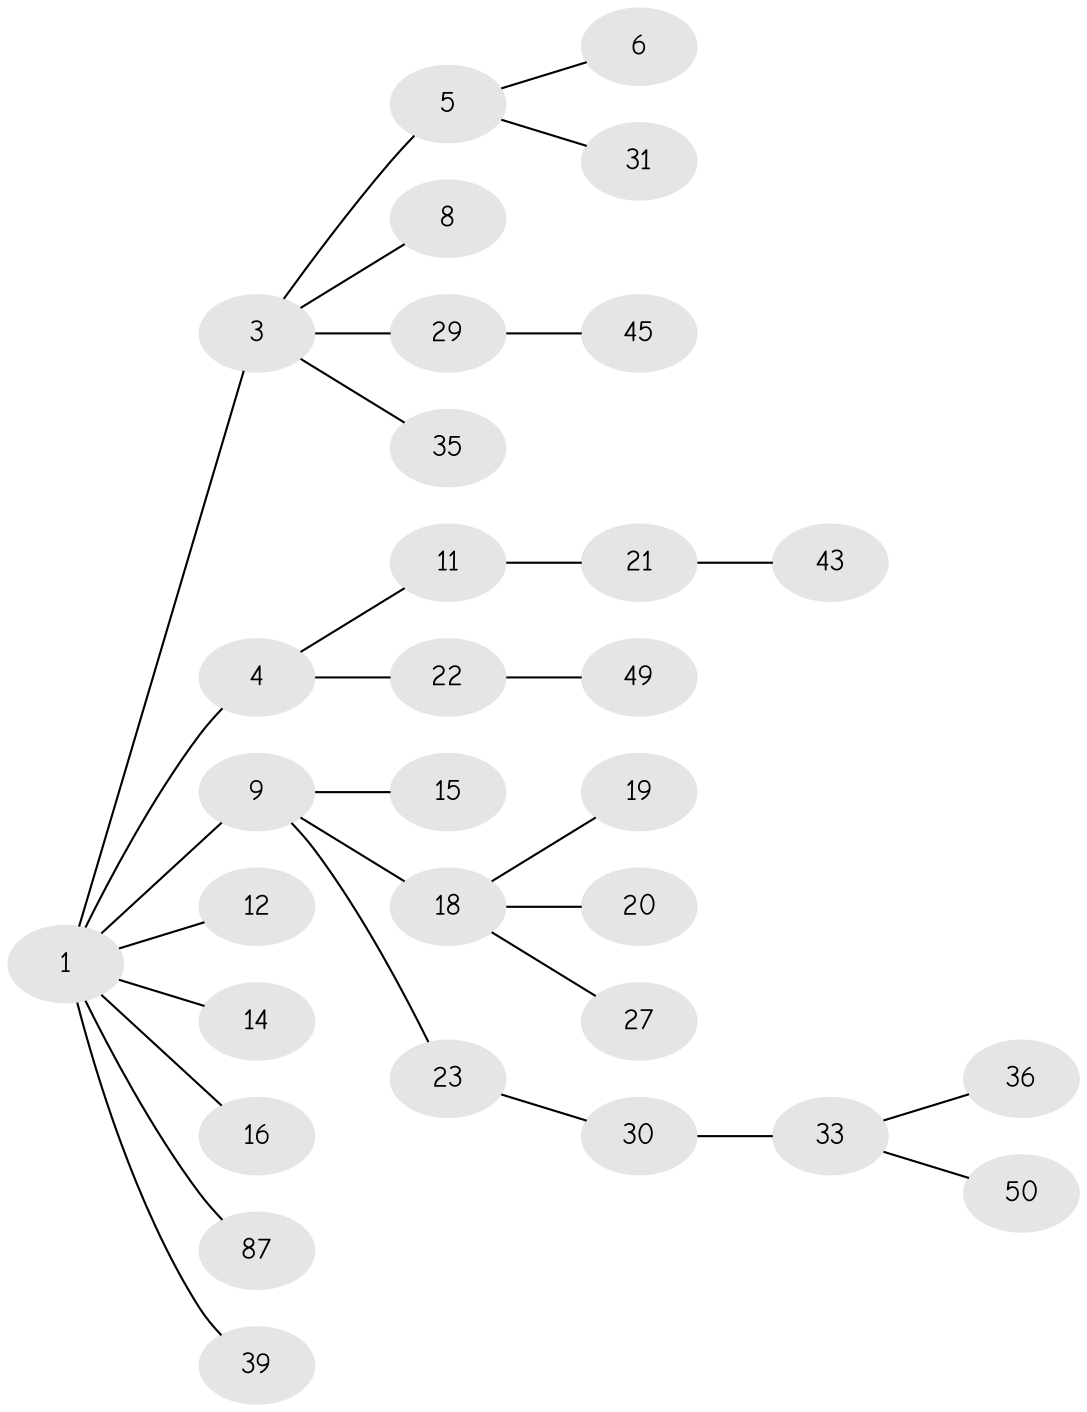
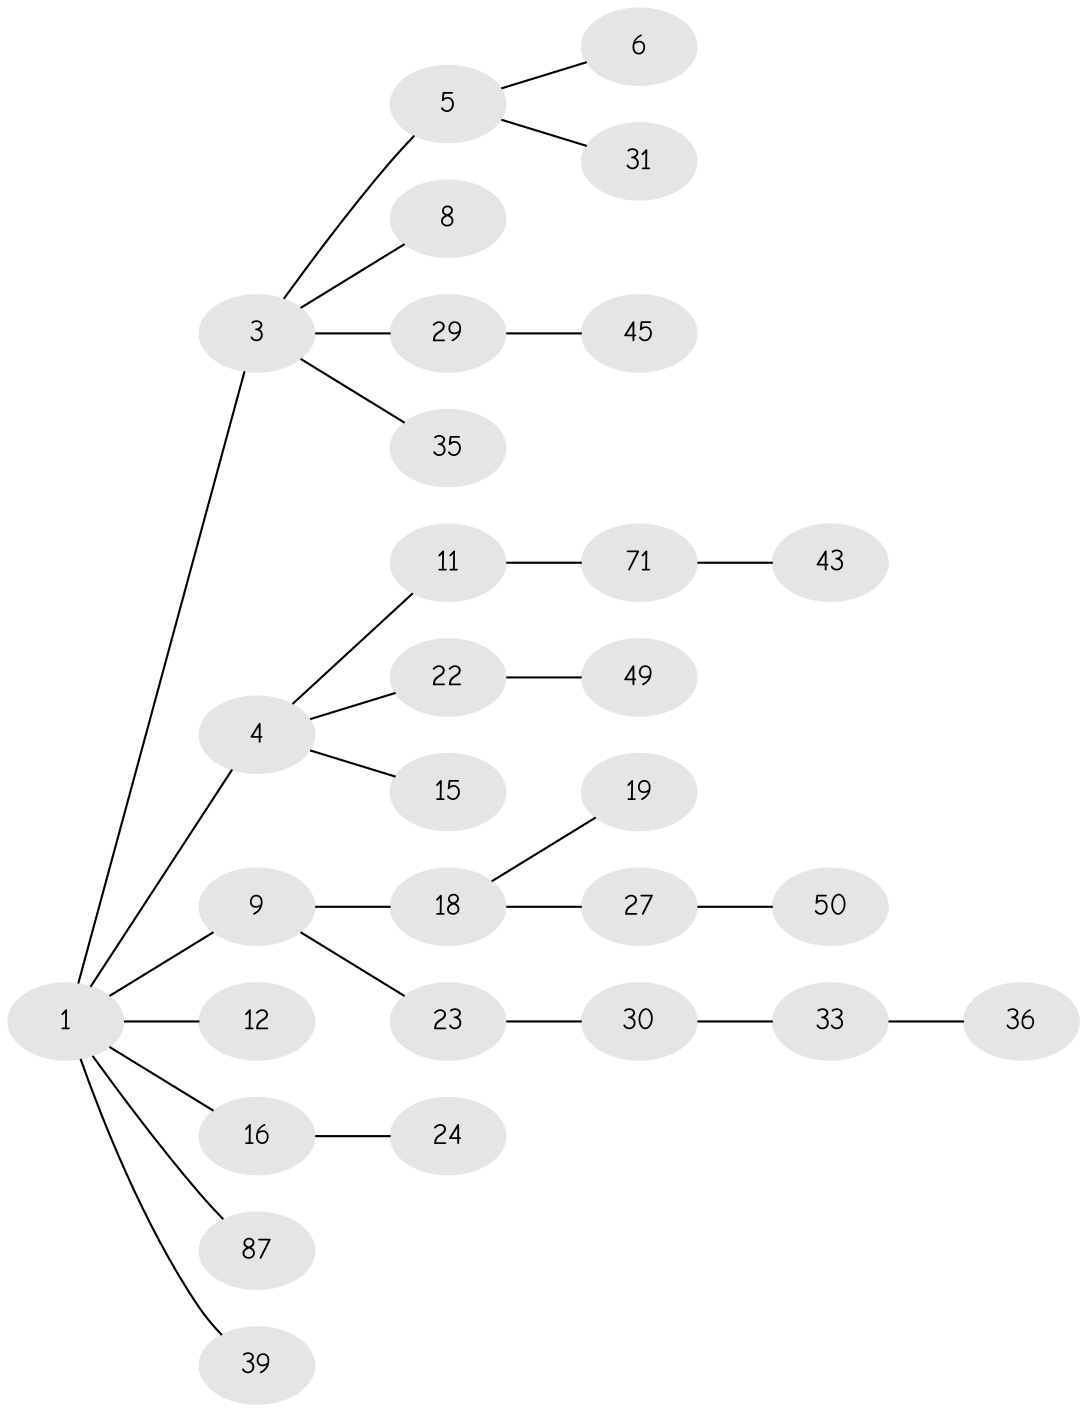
(639, 563) -> (639, 563)
(353, 792) -> (353, 764)
(639, 907) -> none
(257, 1021) -> none
none -> (448, 1136)
(926, 1165) -> (735, 907)
